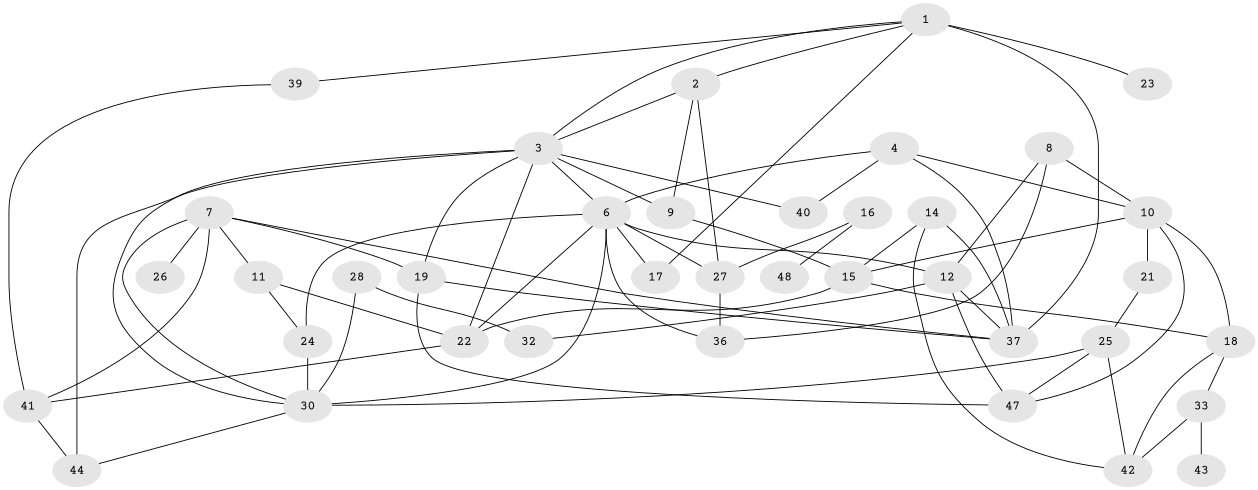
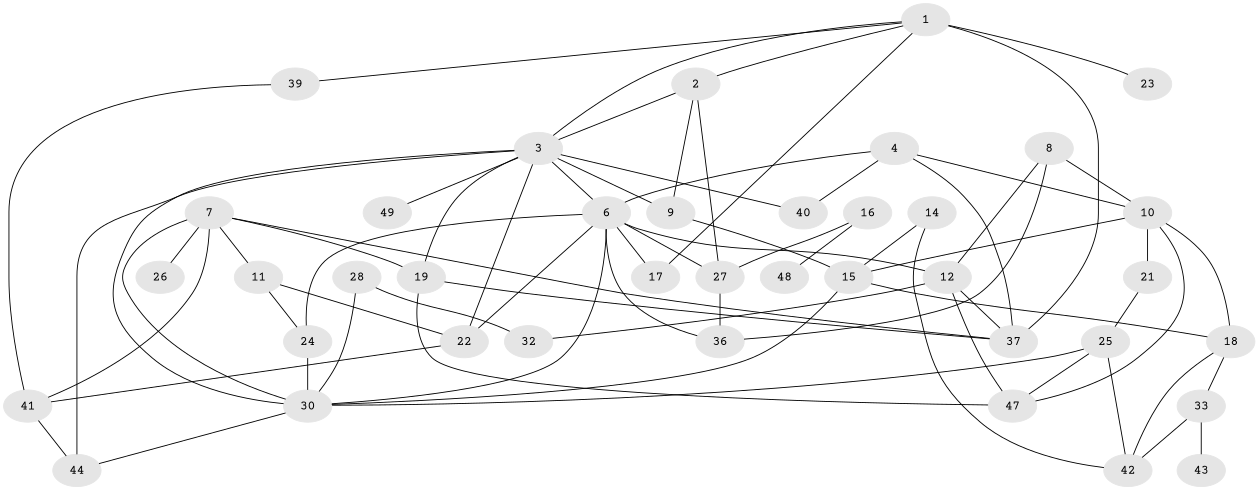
none -> (387, 213)
(985, 271) -> none
(612, 309) -> (624, 384)
